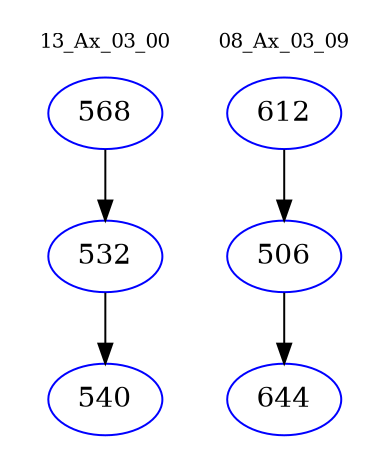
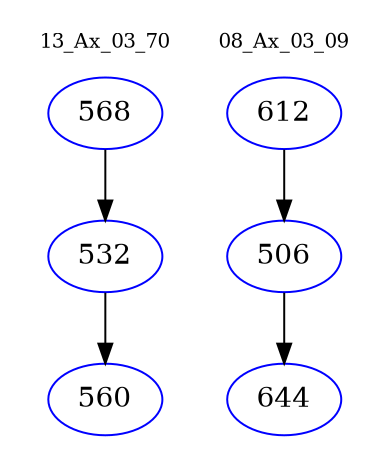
(105, 43) -> (105, 43)
(105, 399) -> (105, 399)
